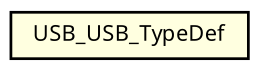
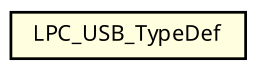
(130, 35) -> (128, 35)
